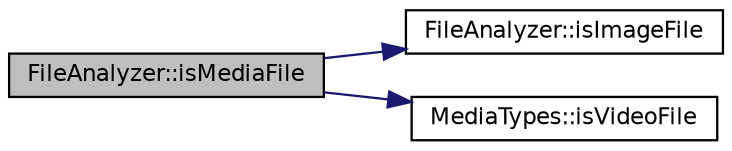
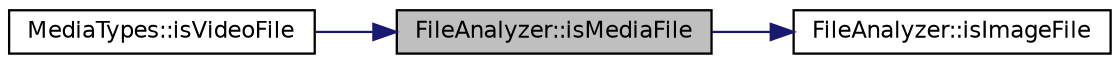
(356, 96) -> (344, 32)
